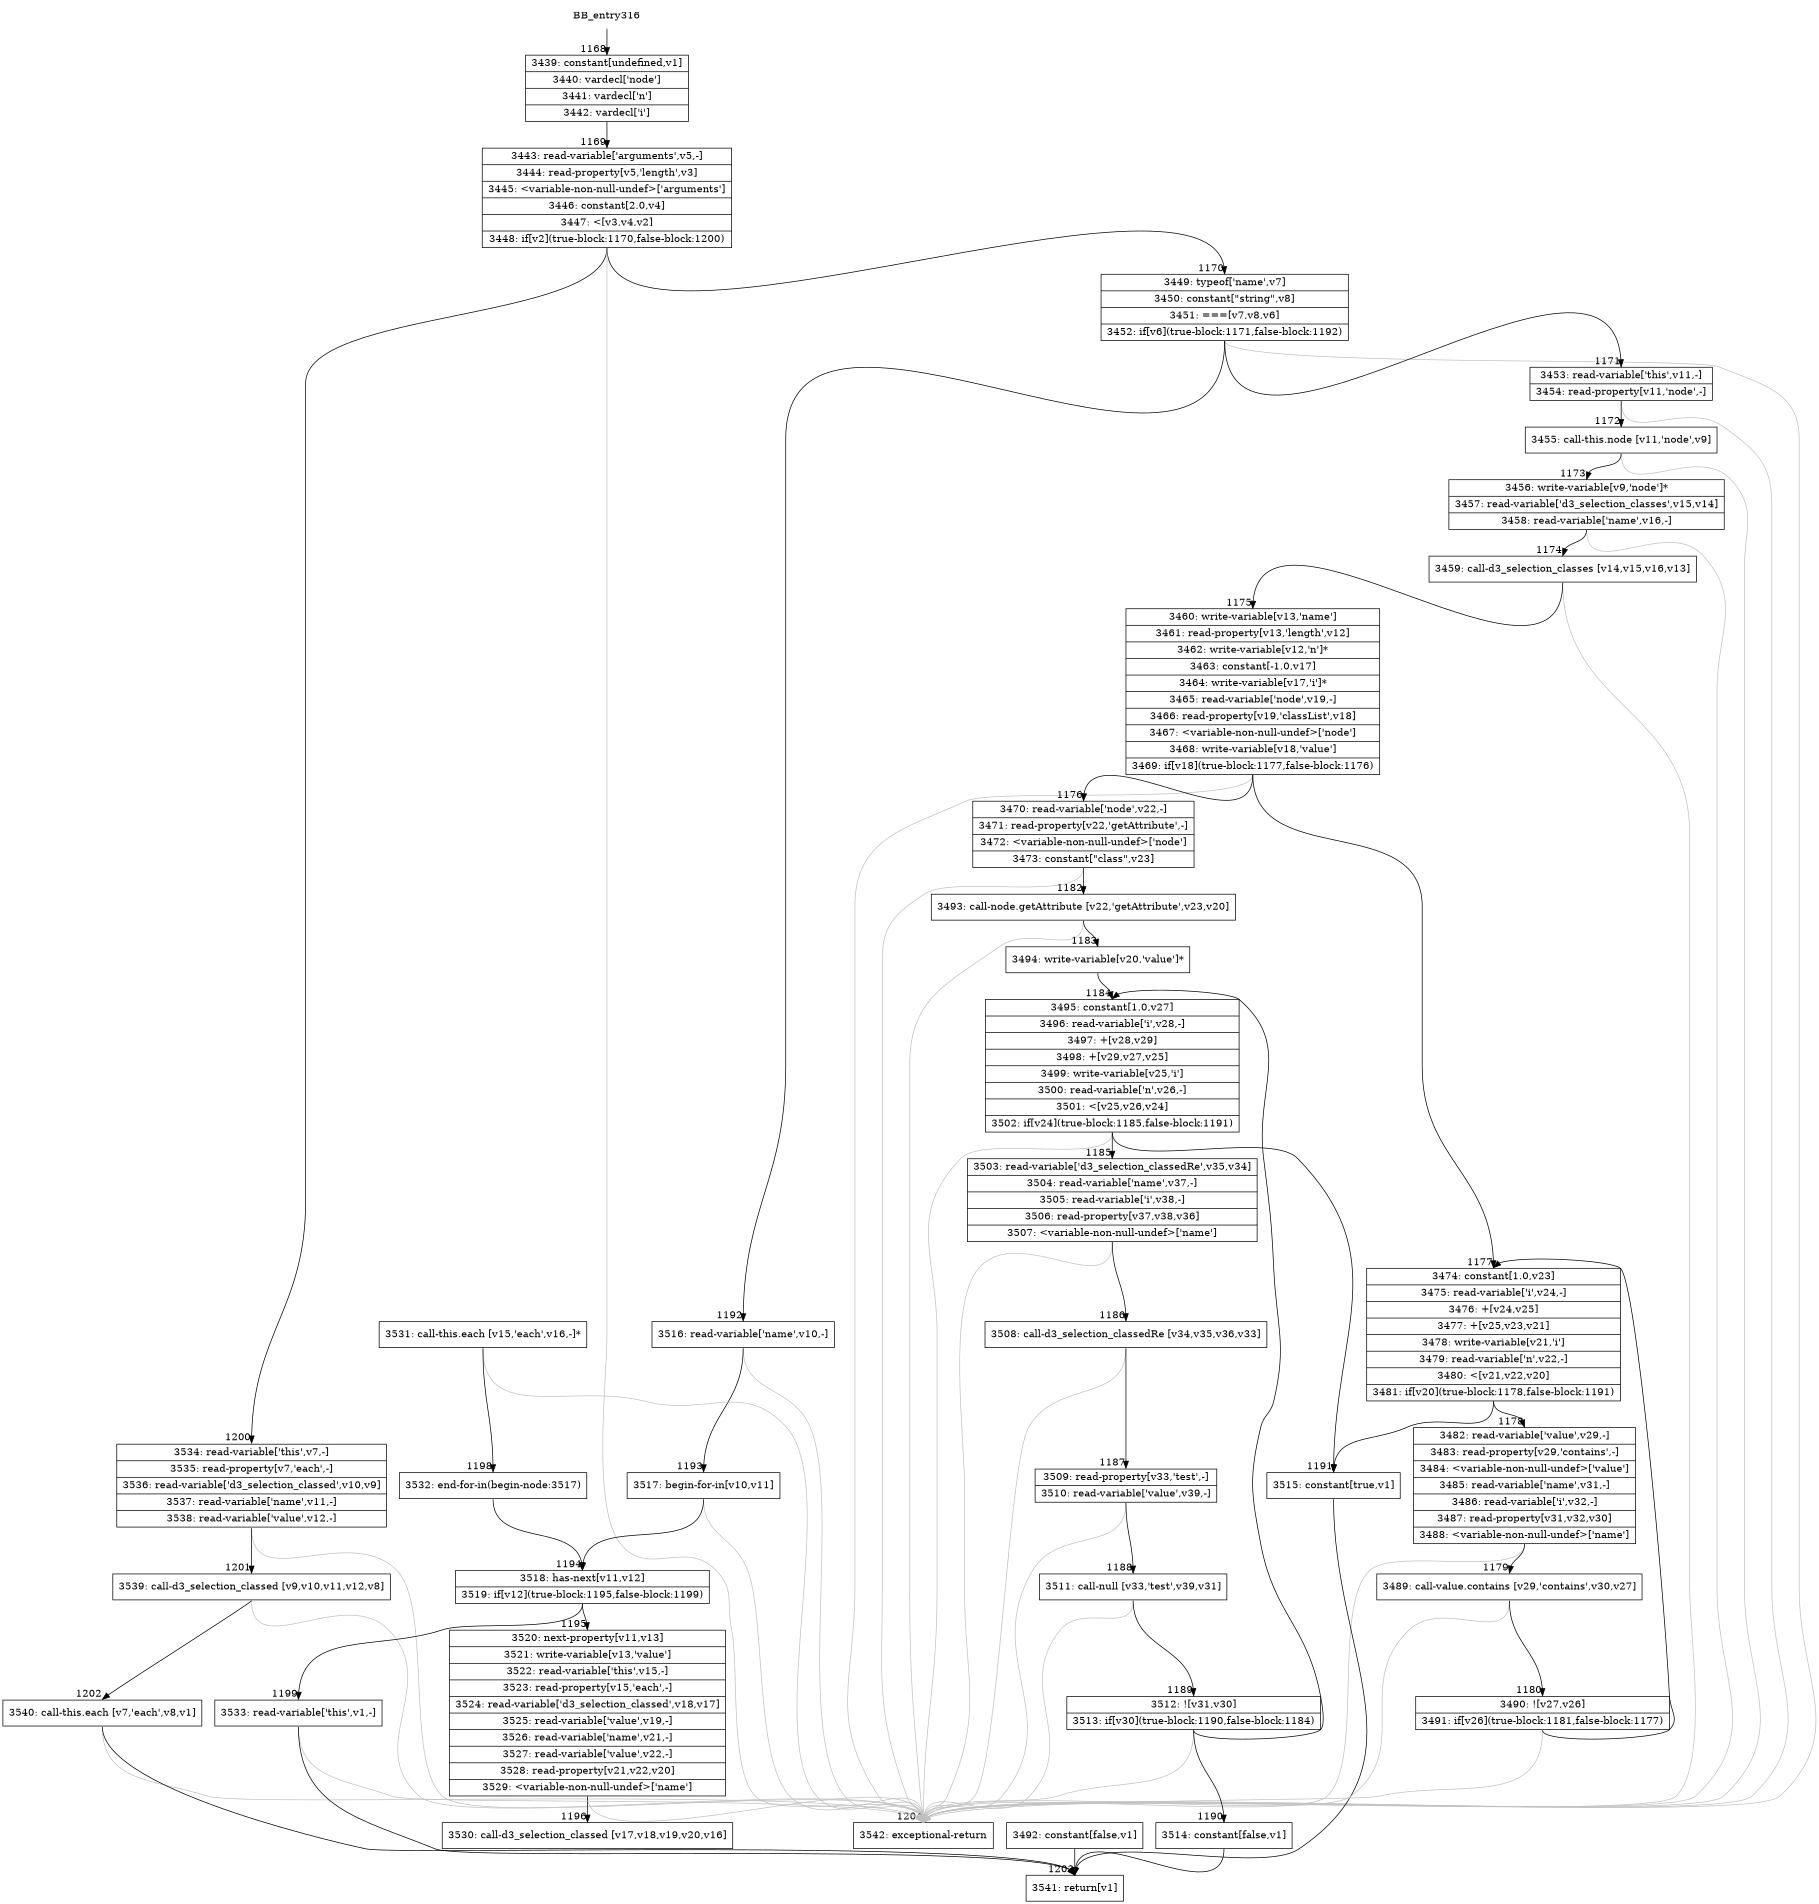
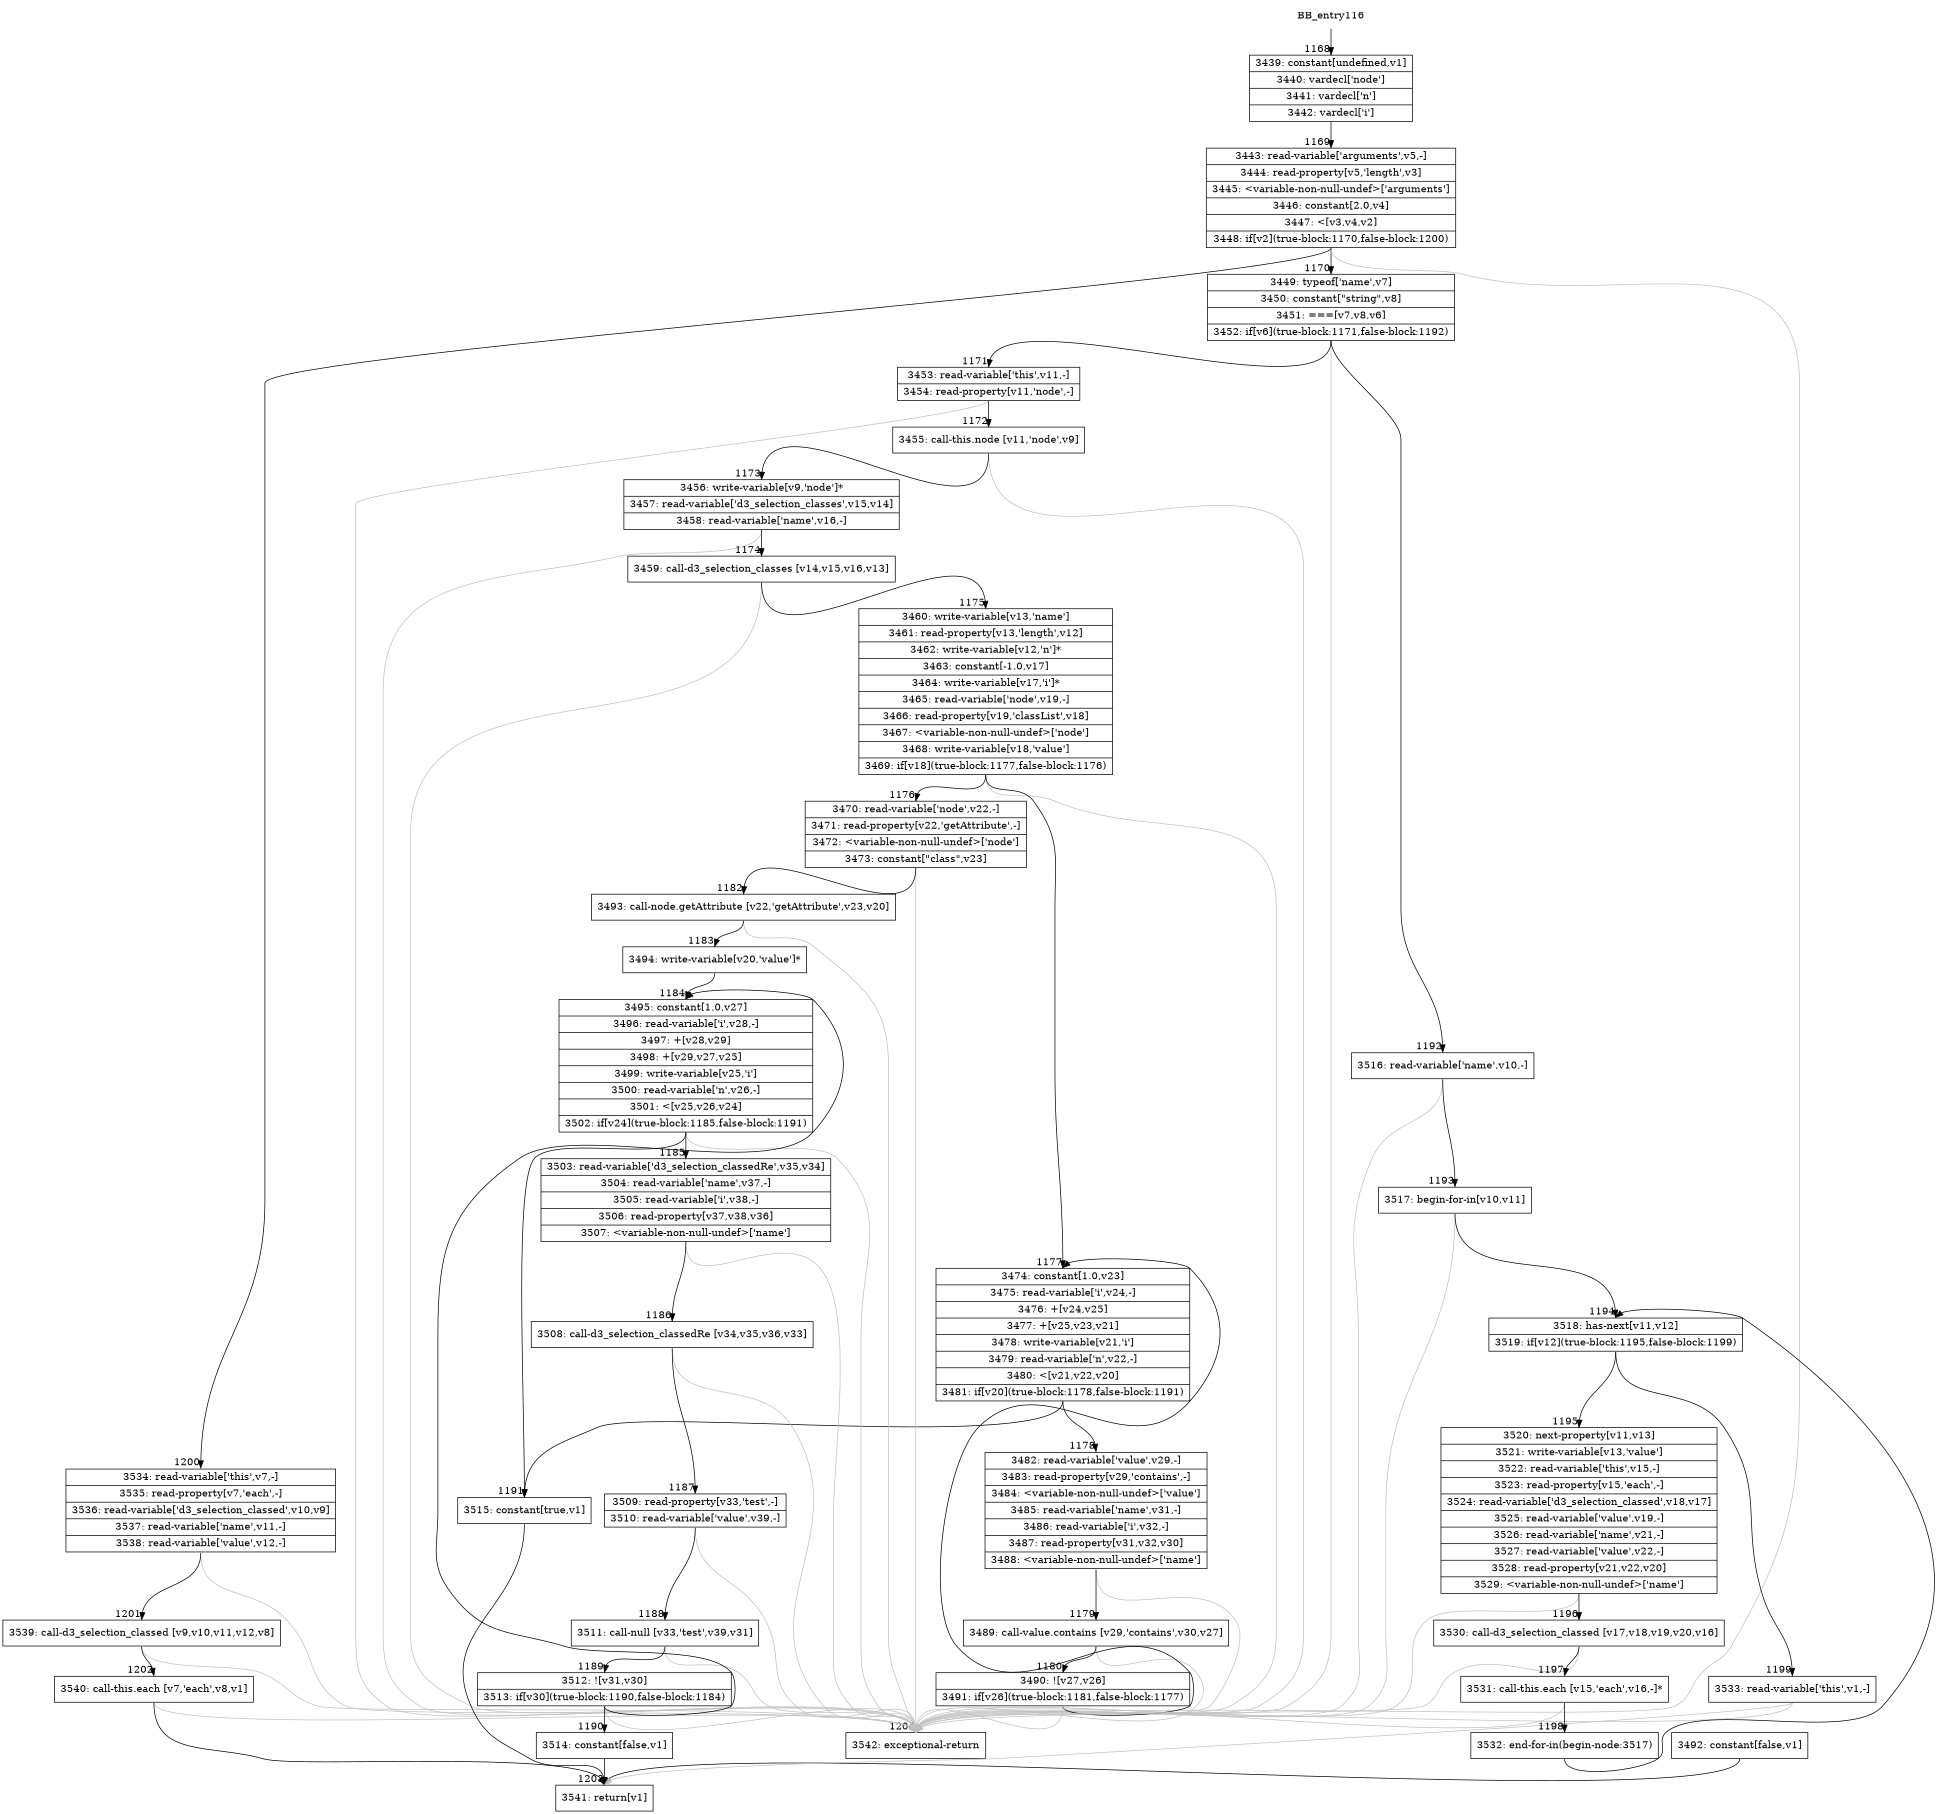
(607, 16) -> (1331, 16)
none -> (1574, 1658)
none -> (1422, 1706)
(653, 1854) -> (1201, 1747)
